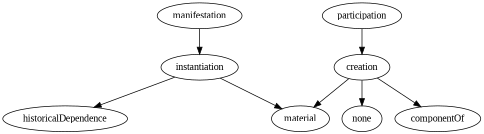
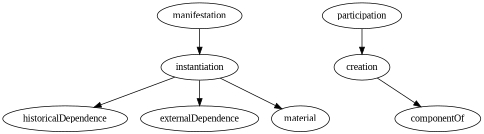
(334, 91) -> none
none -> (200, 119)
(362, 119) -> none
